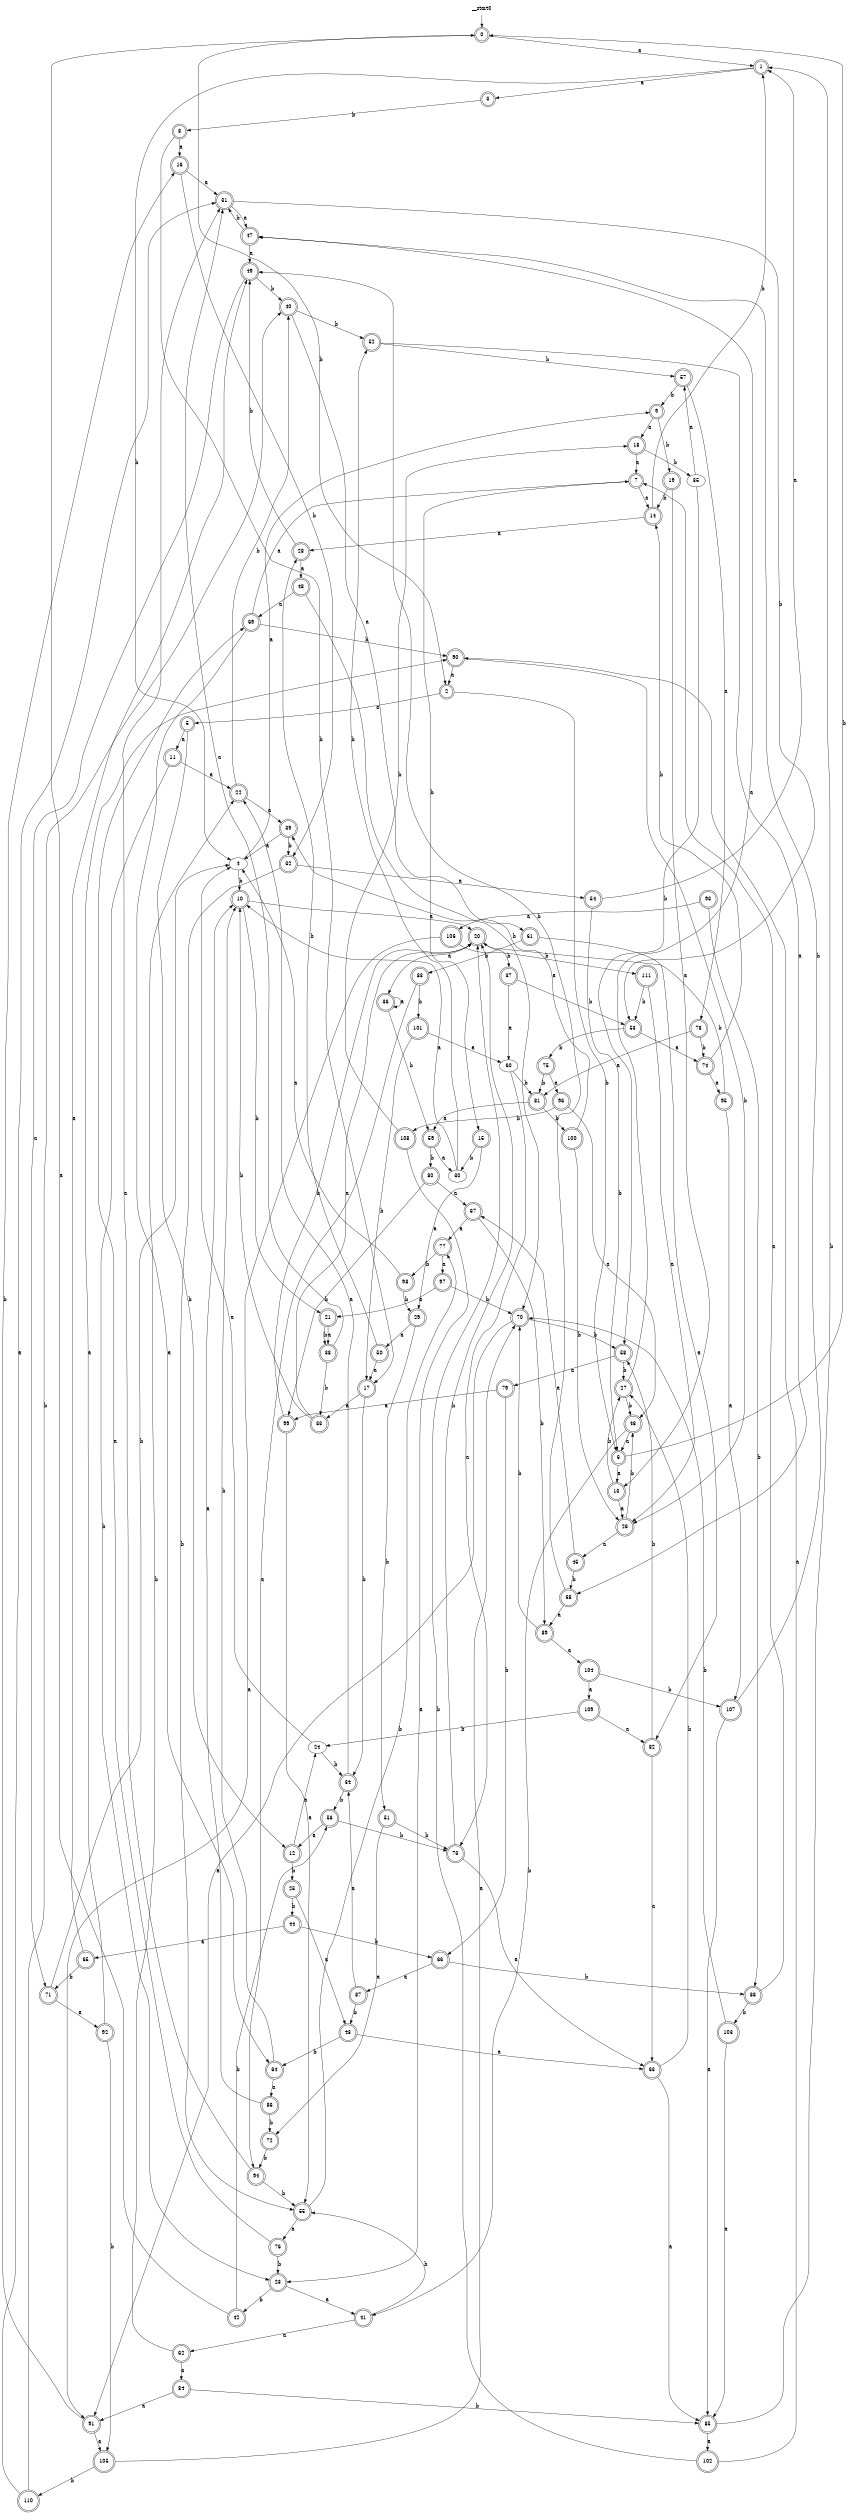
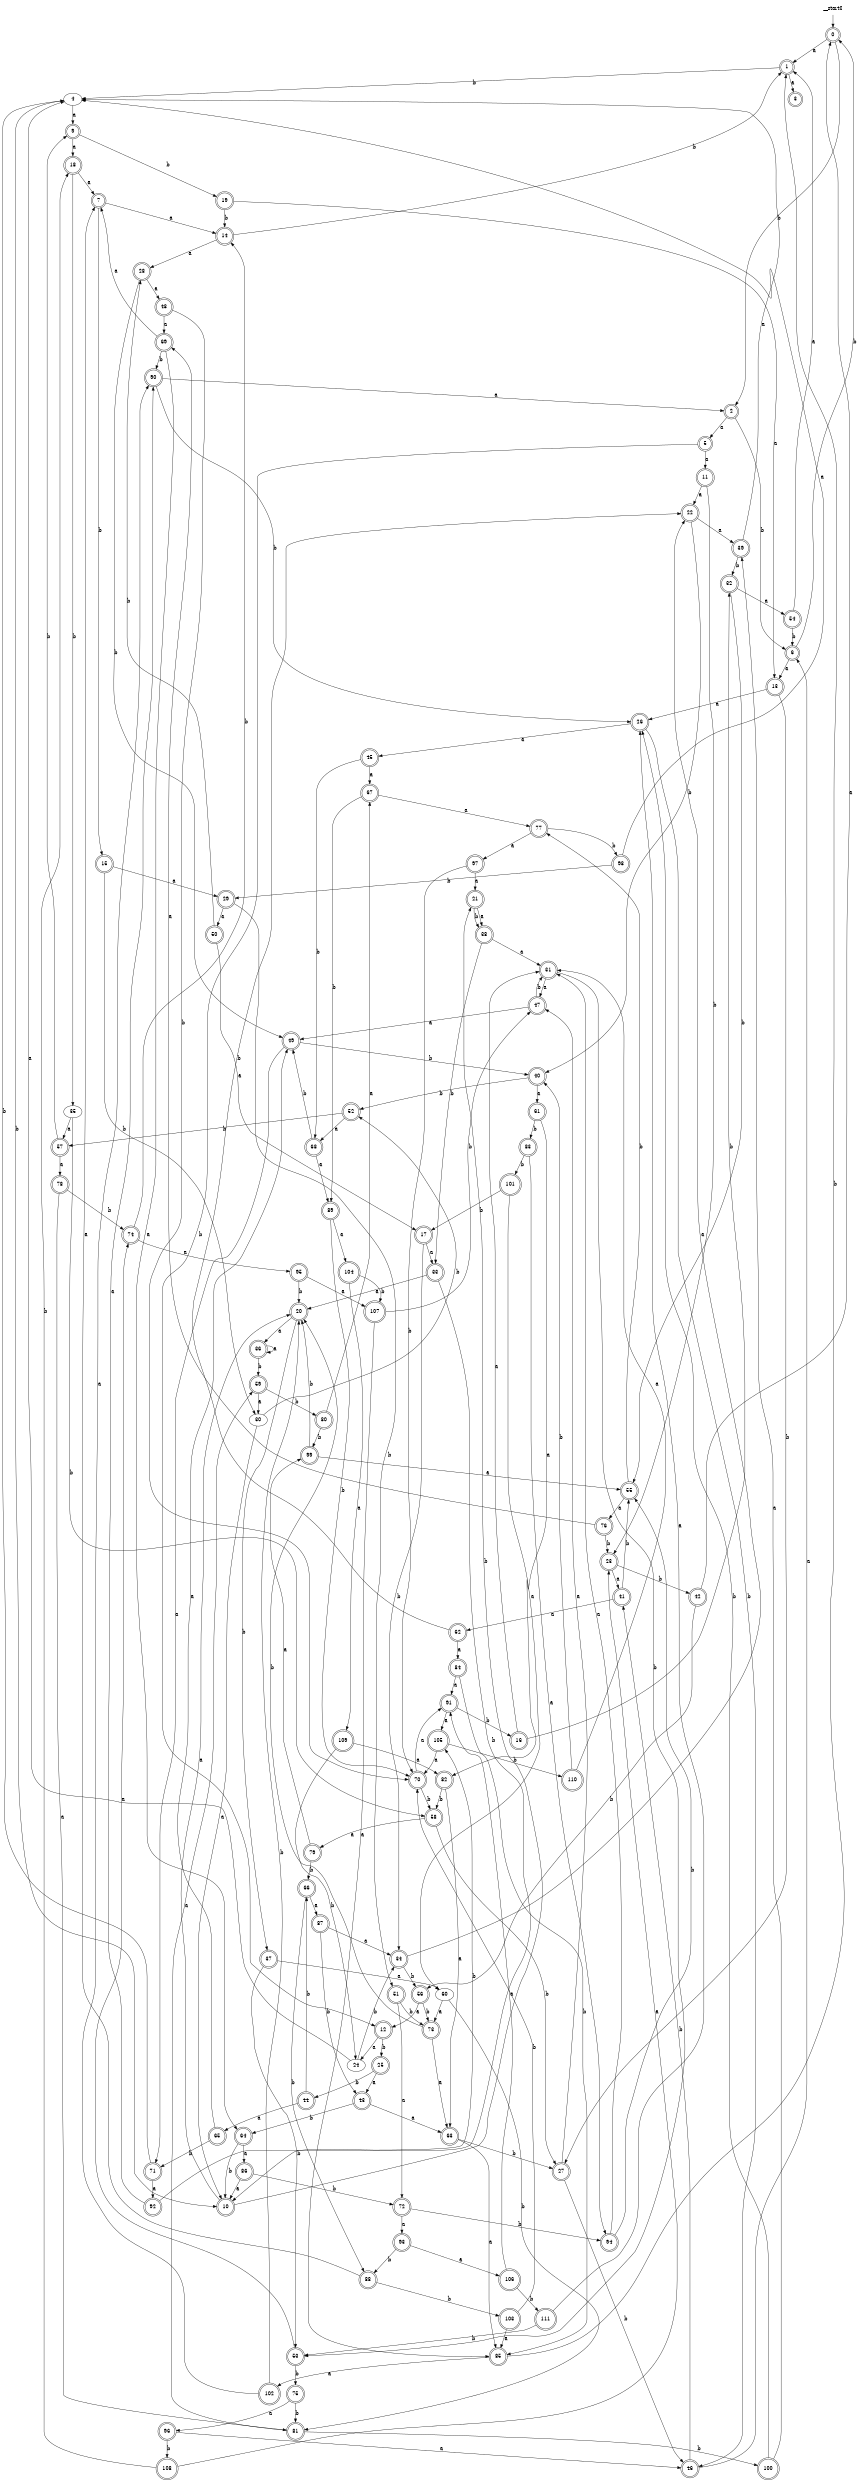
(180, 131) -> none
none -> (402, 2223)
